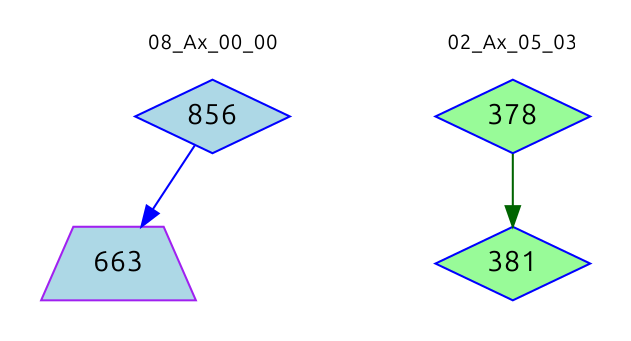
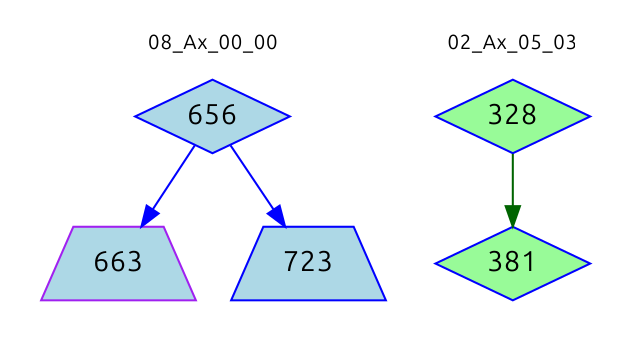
(212, 116) -> (212, 116)
(513, 116) -> (513, 116)
none -> (309, 264)
